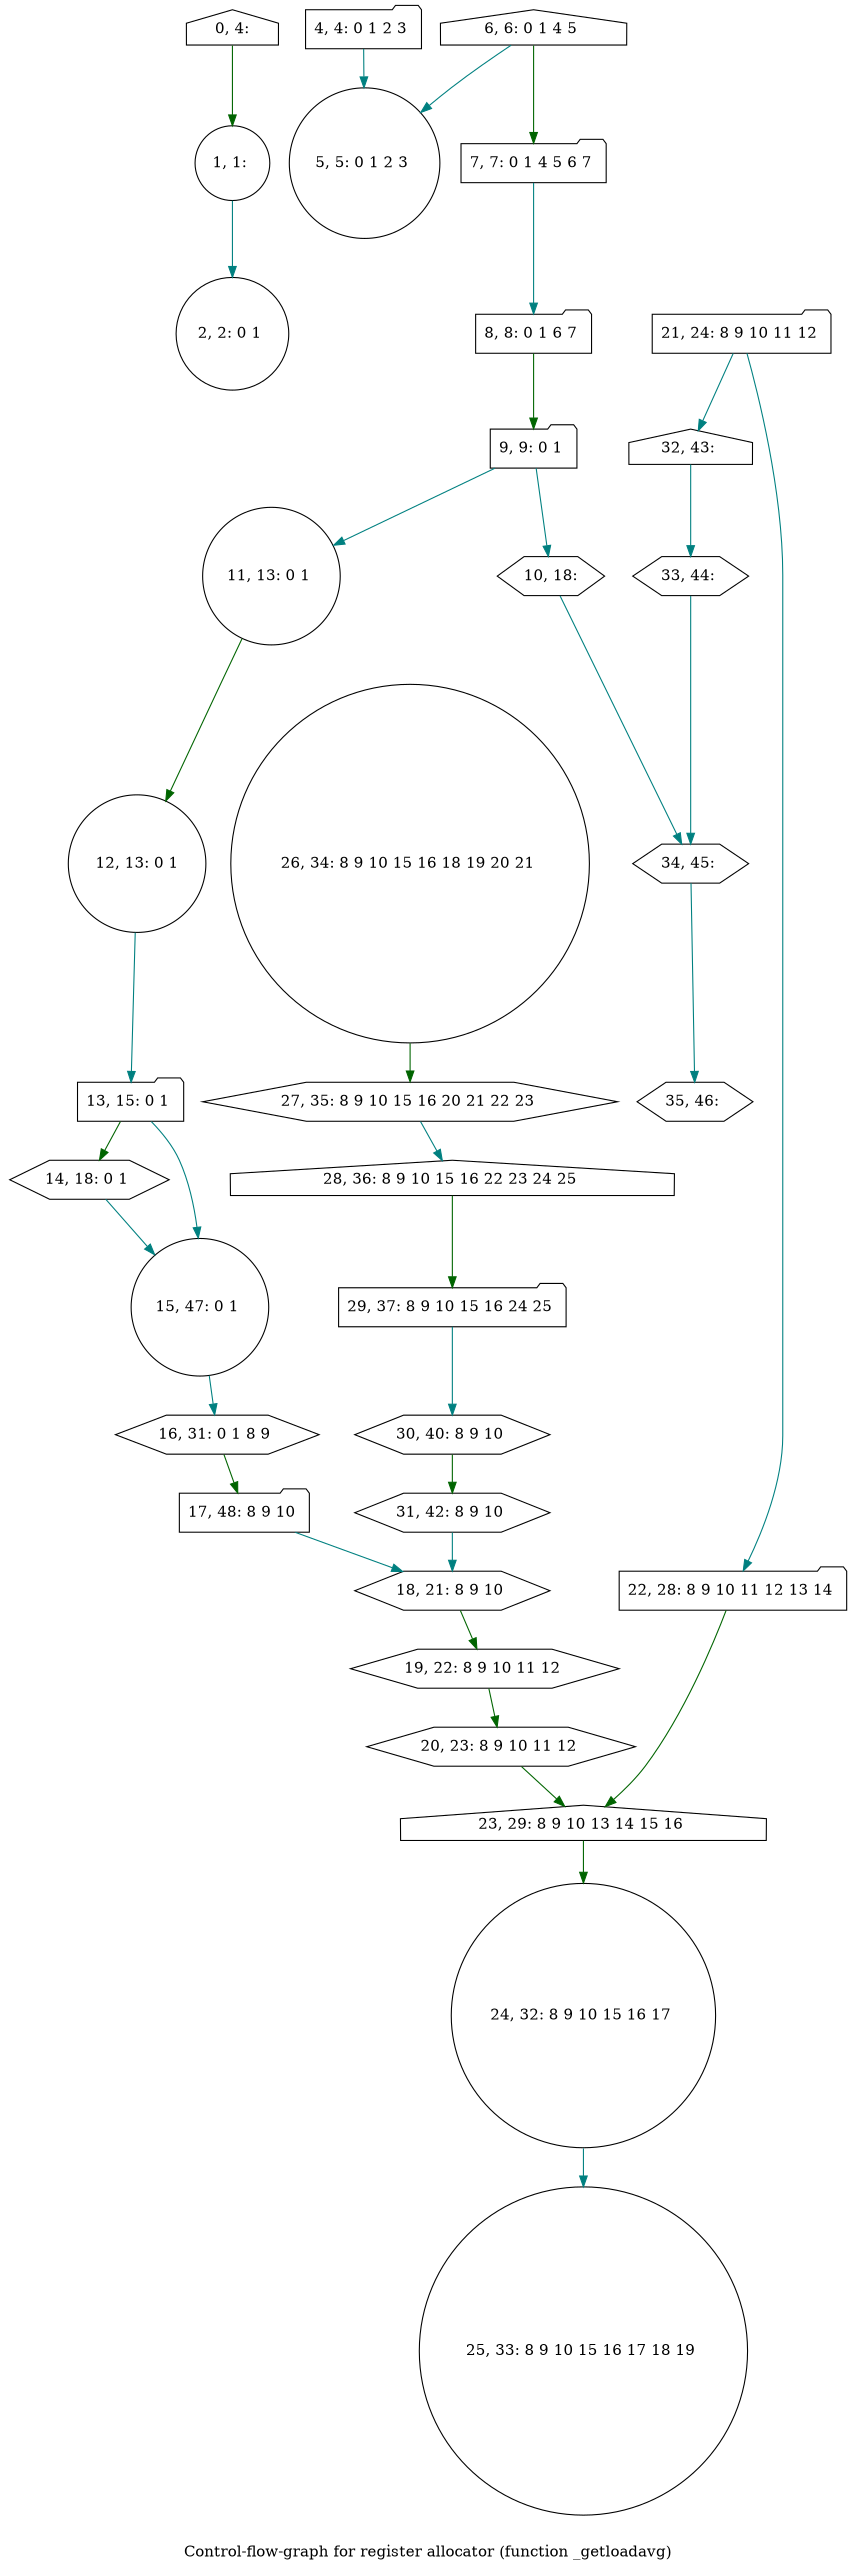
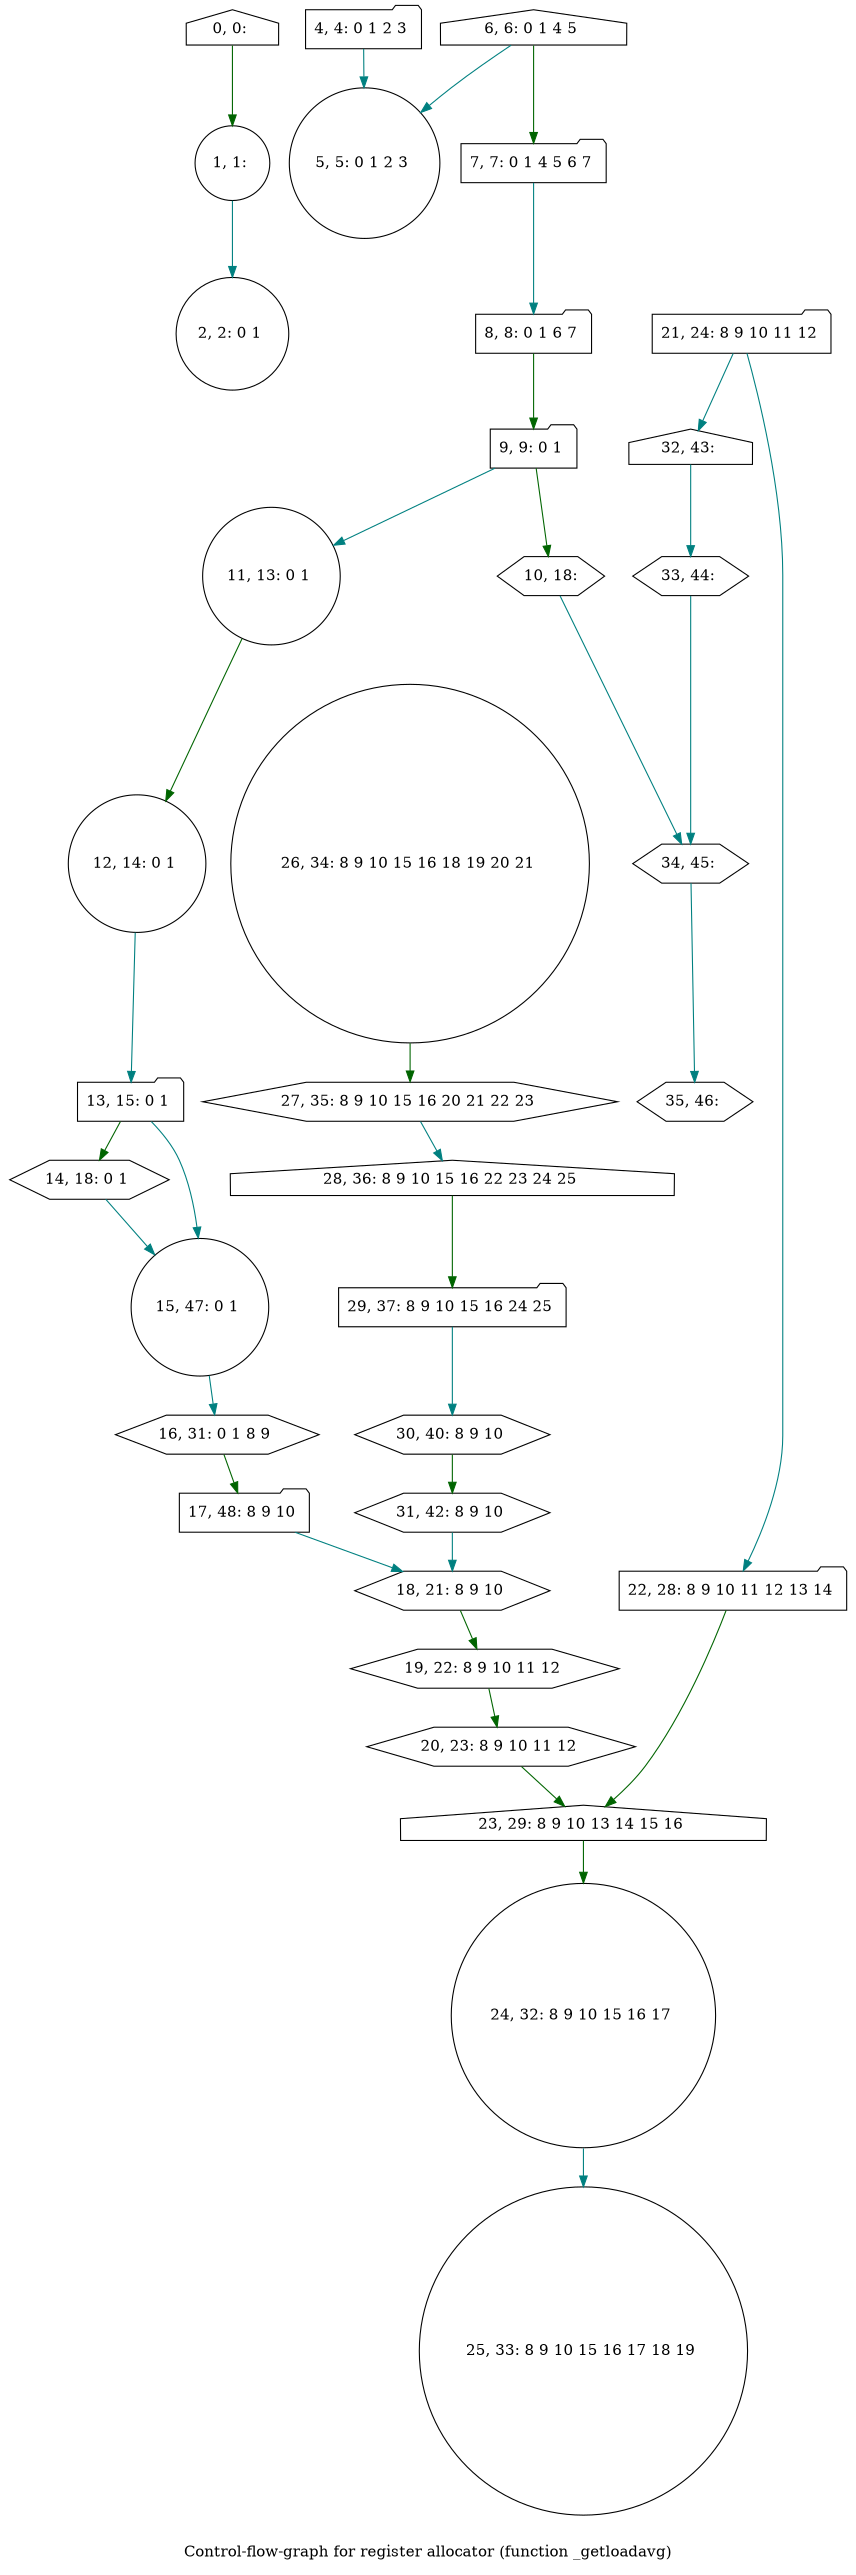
(232, 29) -> (232, 29)
(541, 507) -> (541, 507)
(137, 864) -> (137, 864)
